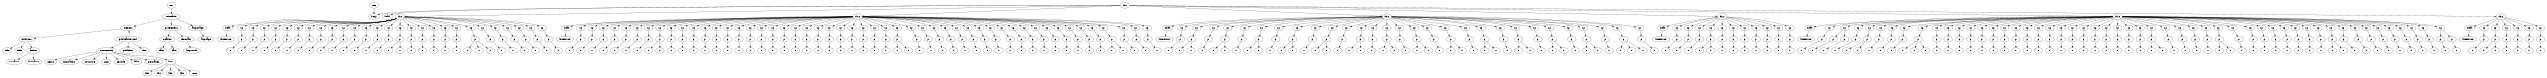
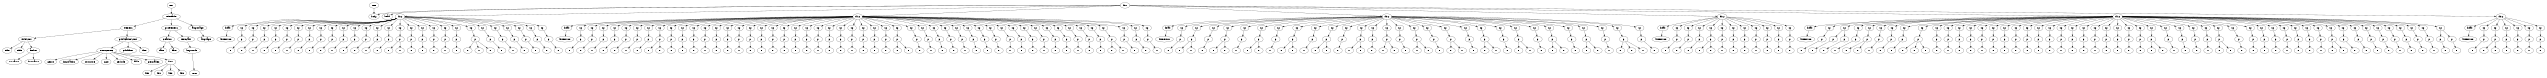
(129, 34) -> (127, 33)
(182, 67) -> (193, 61)
